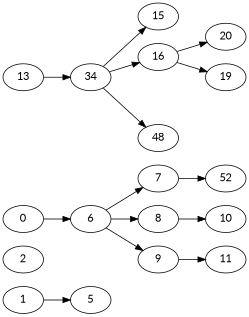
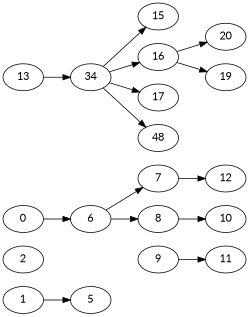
none -> (158, 98)
(226, 178) -> (226, 178)
(121, 237) -> none
